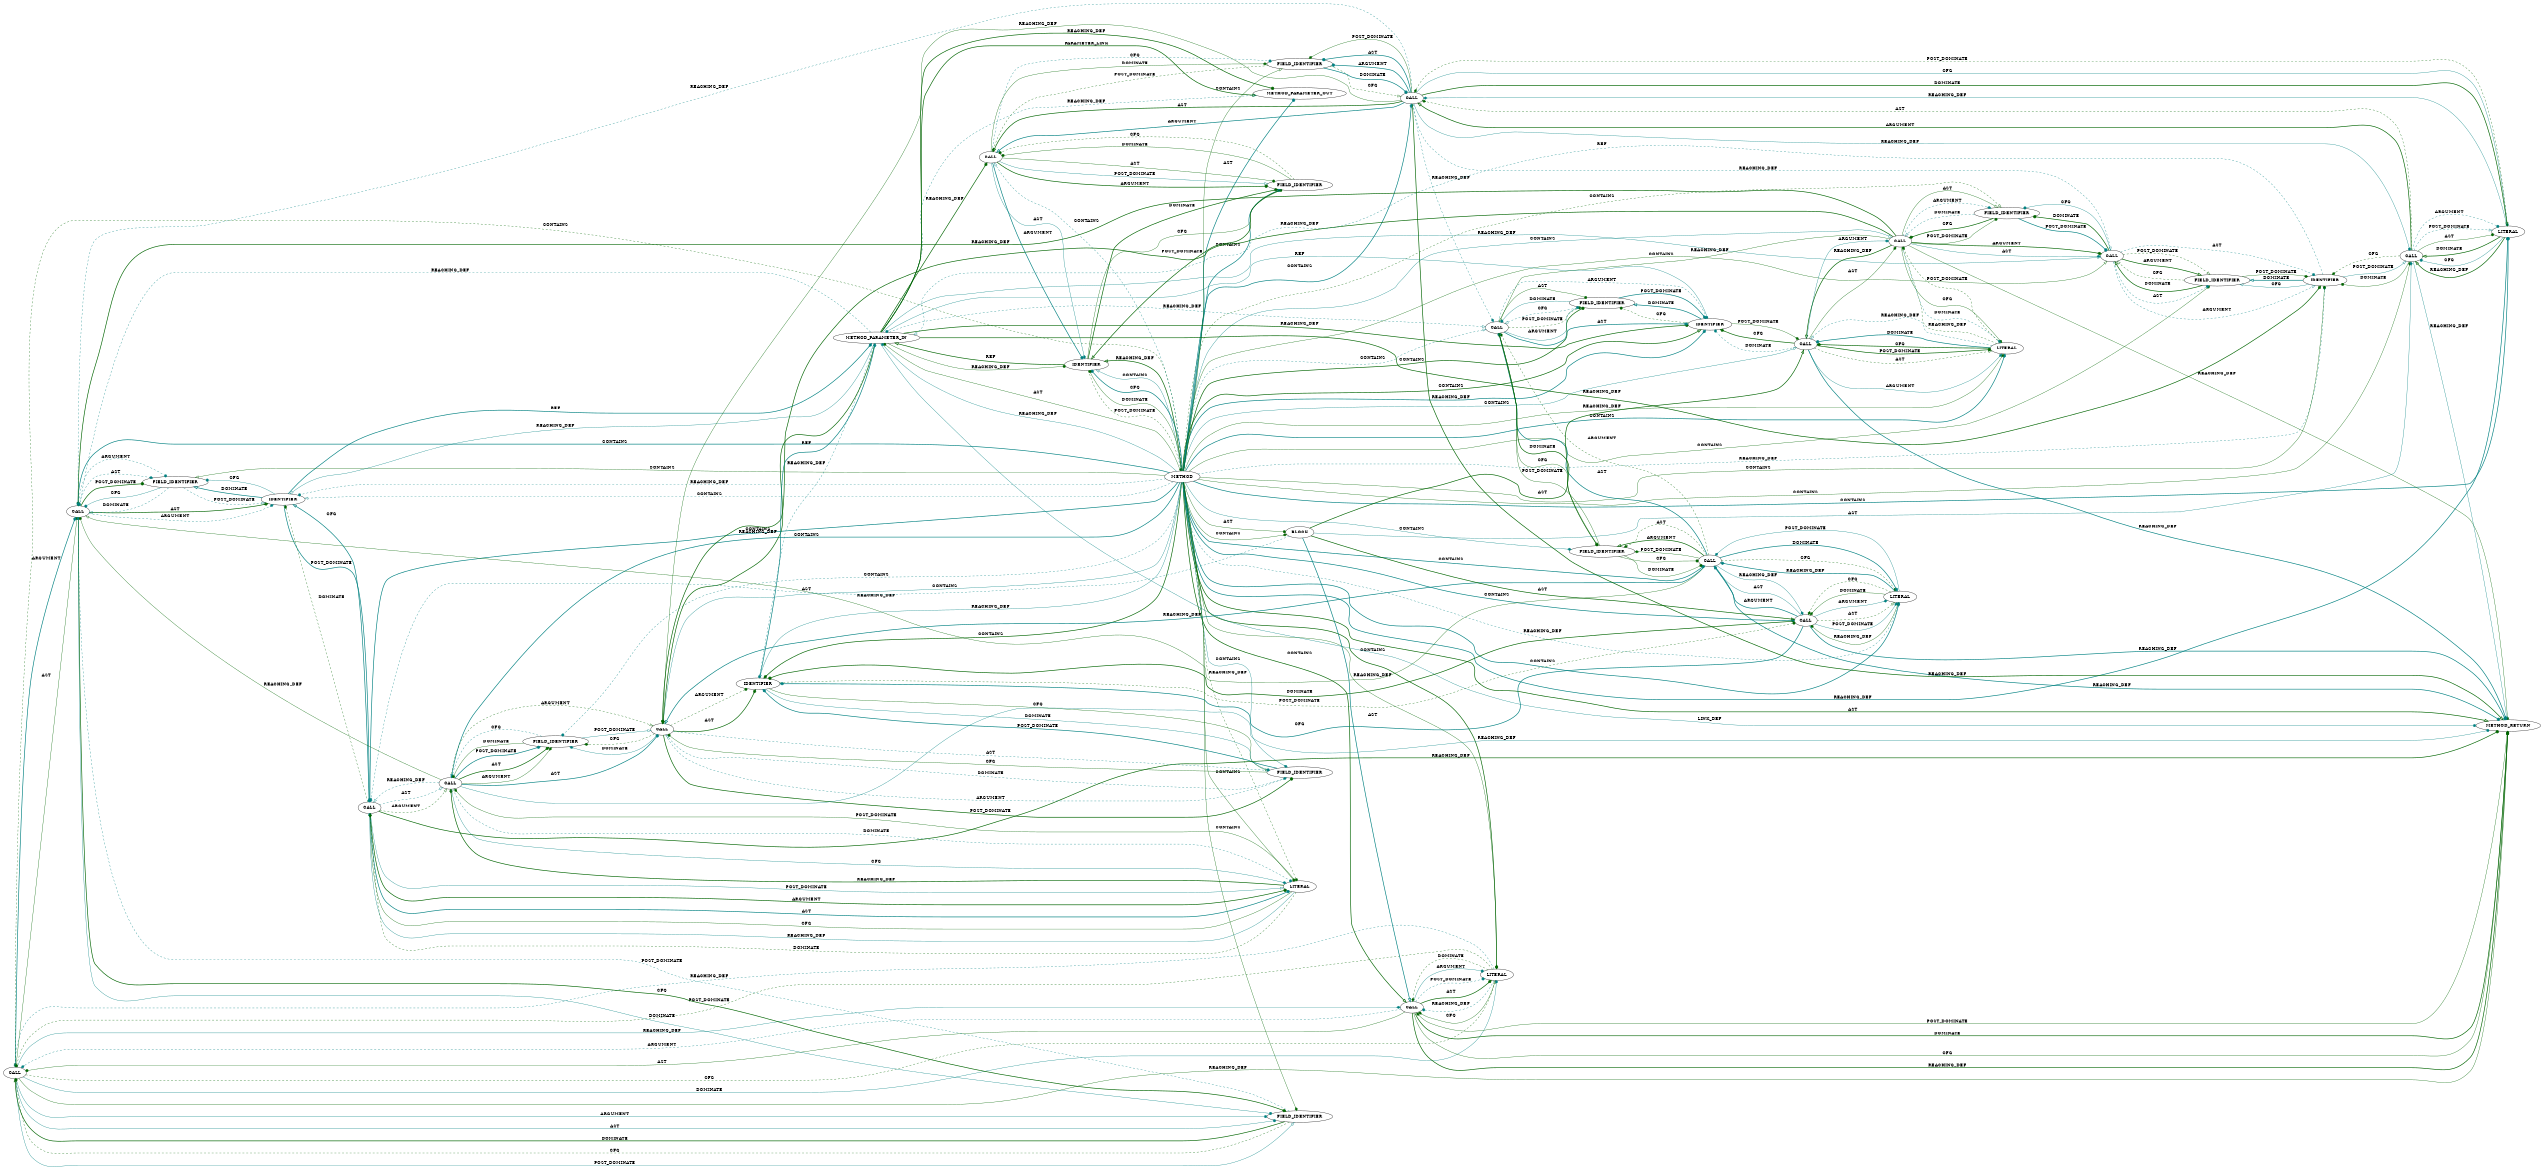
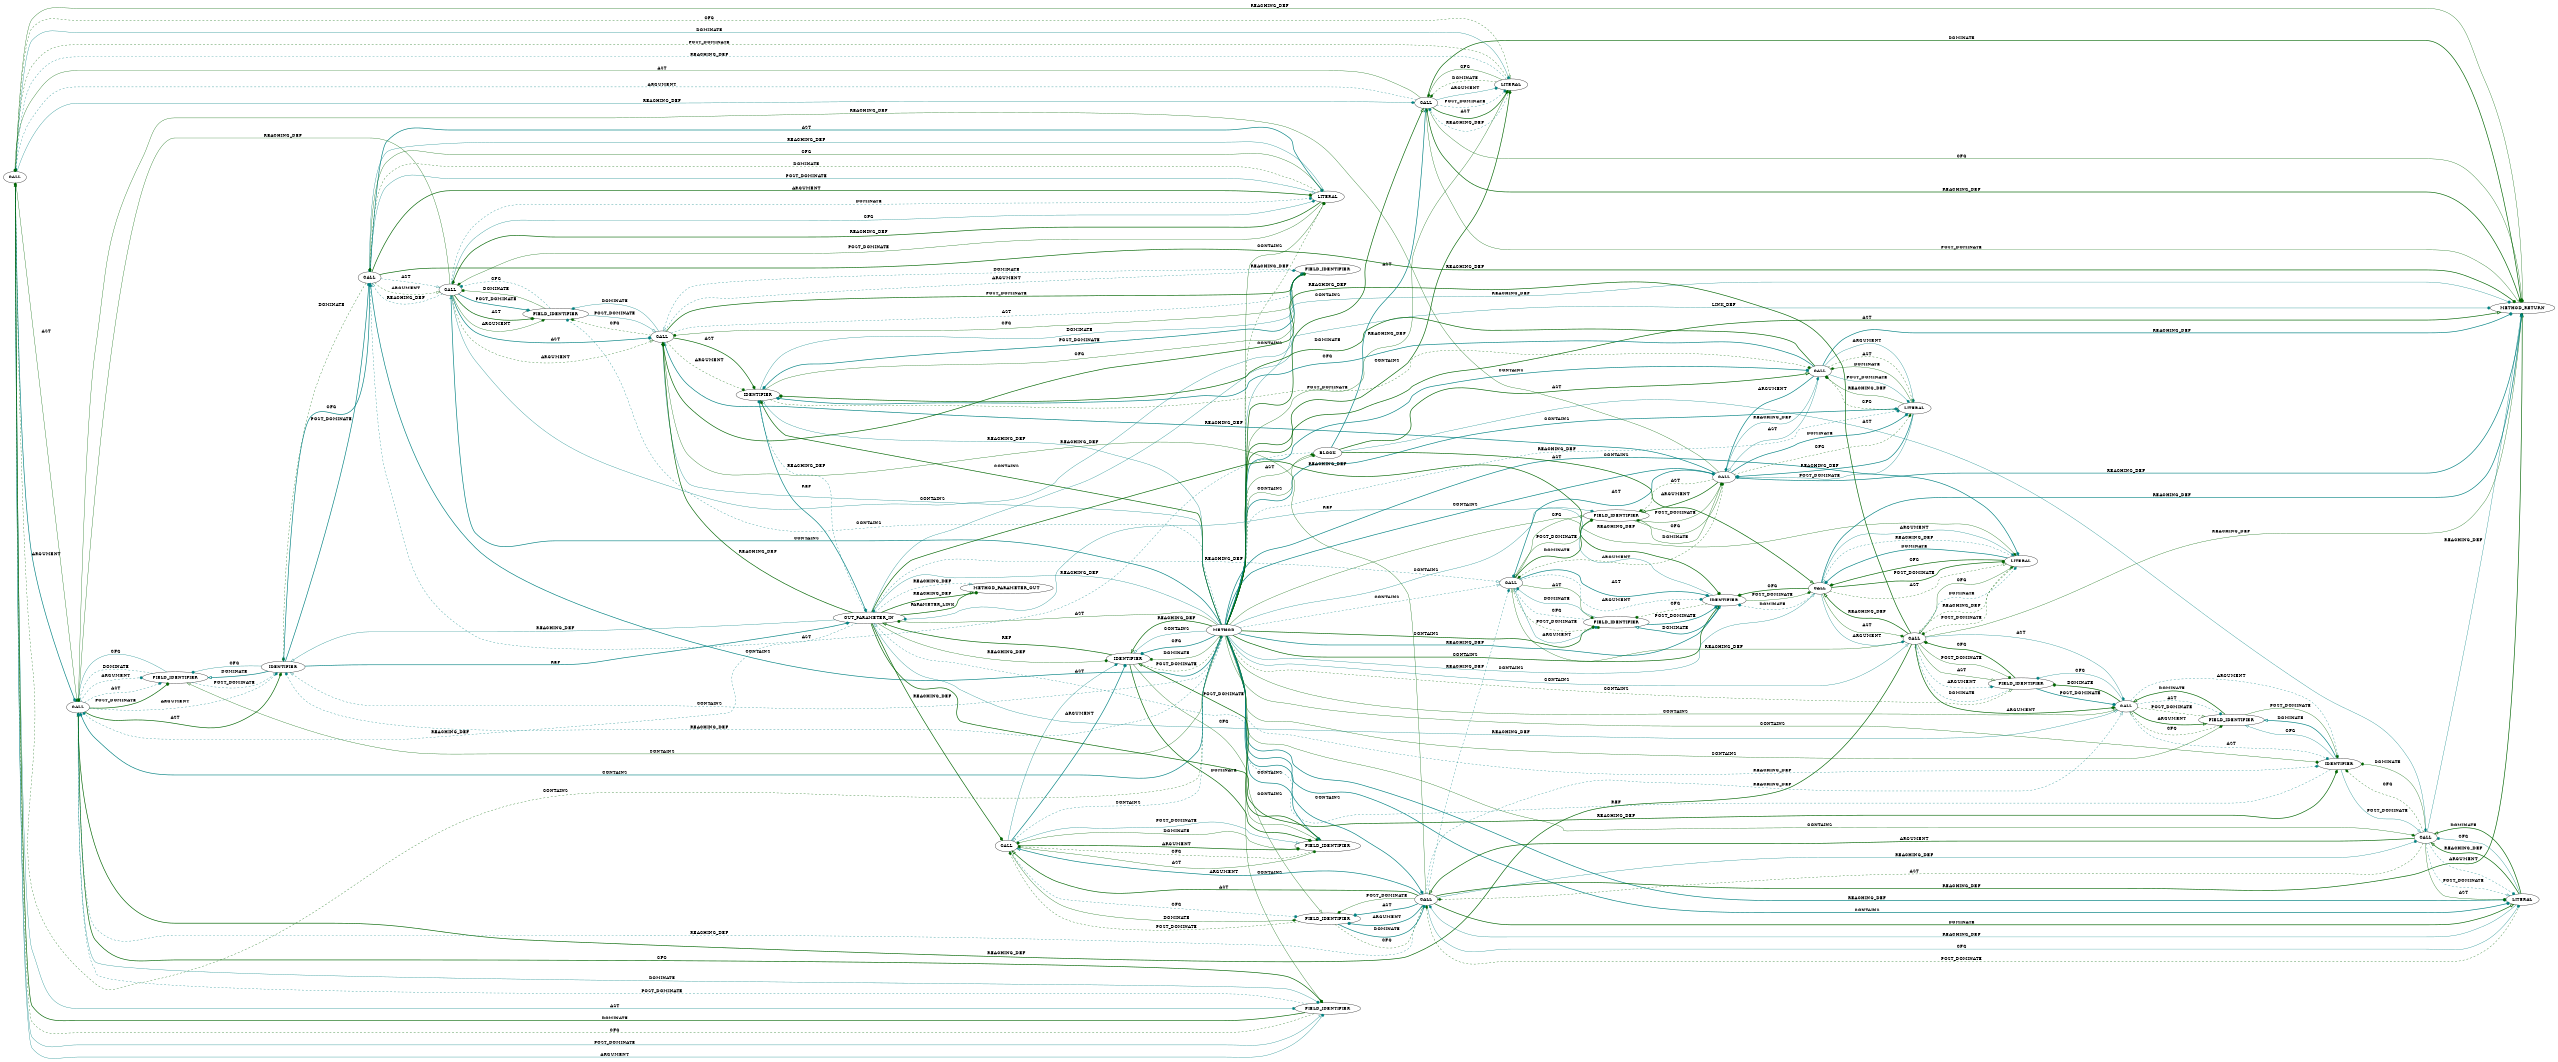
(1208, 245) -> none
(876, 338) -> (869, 618)
